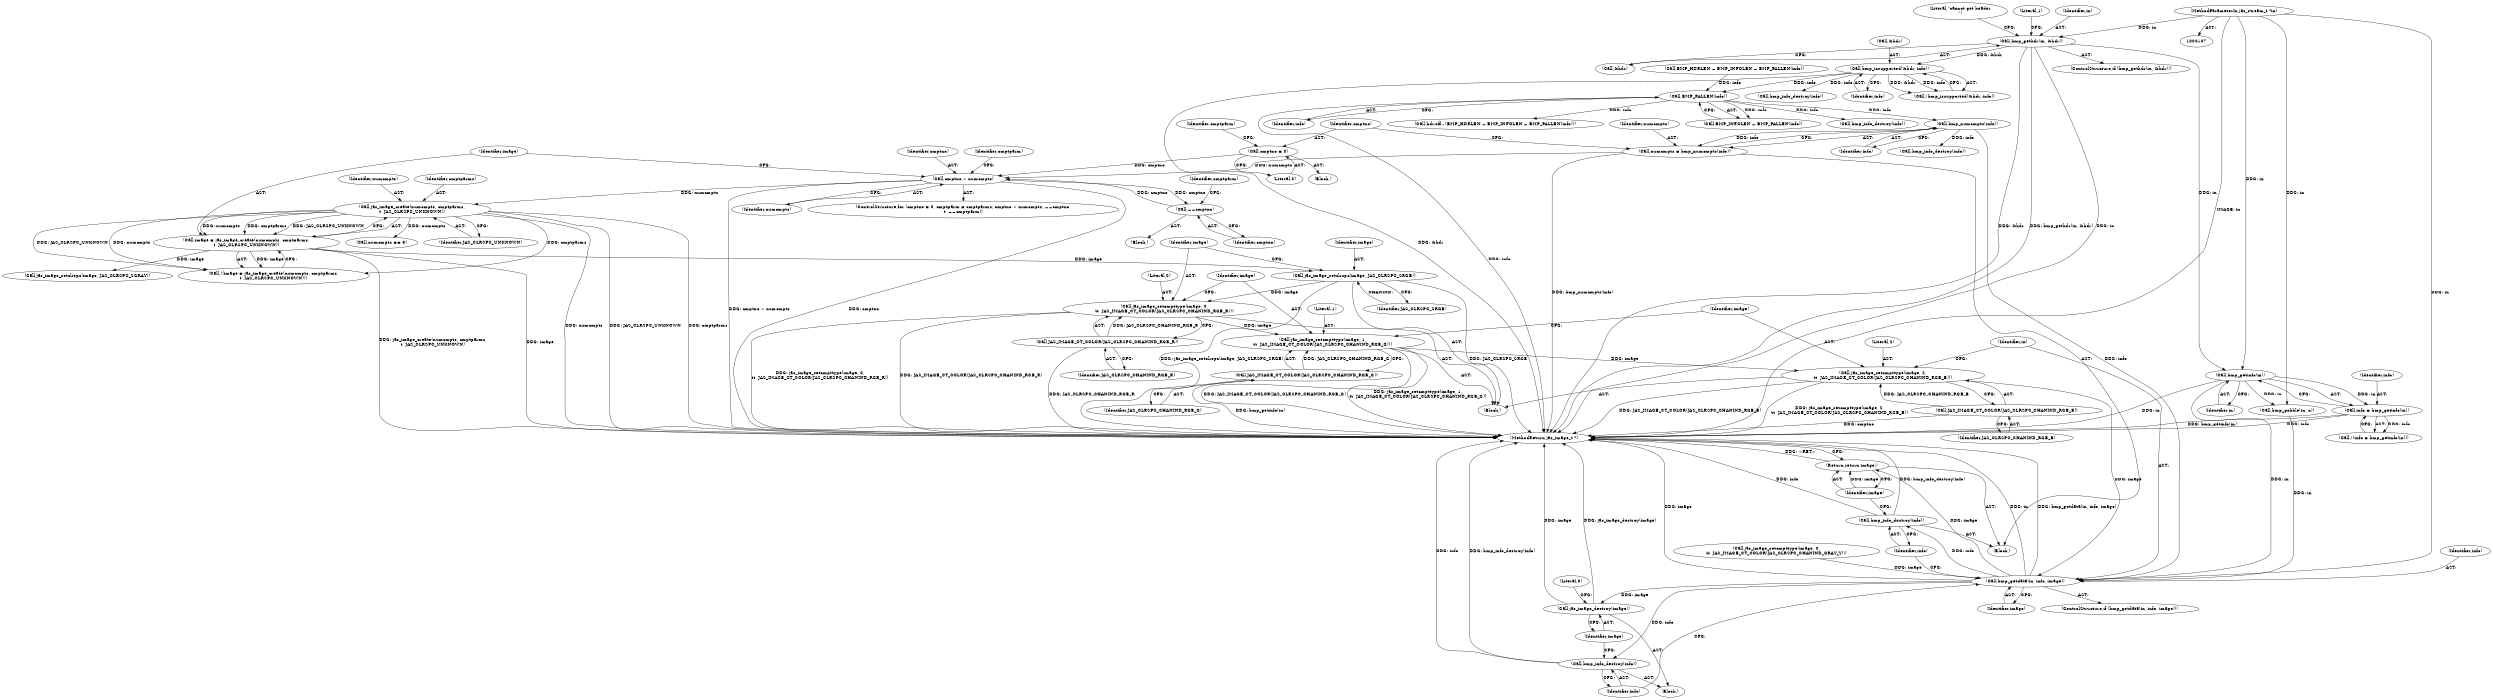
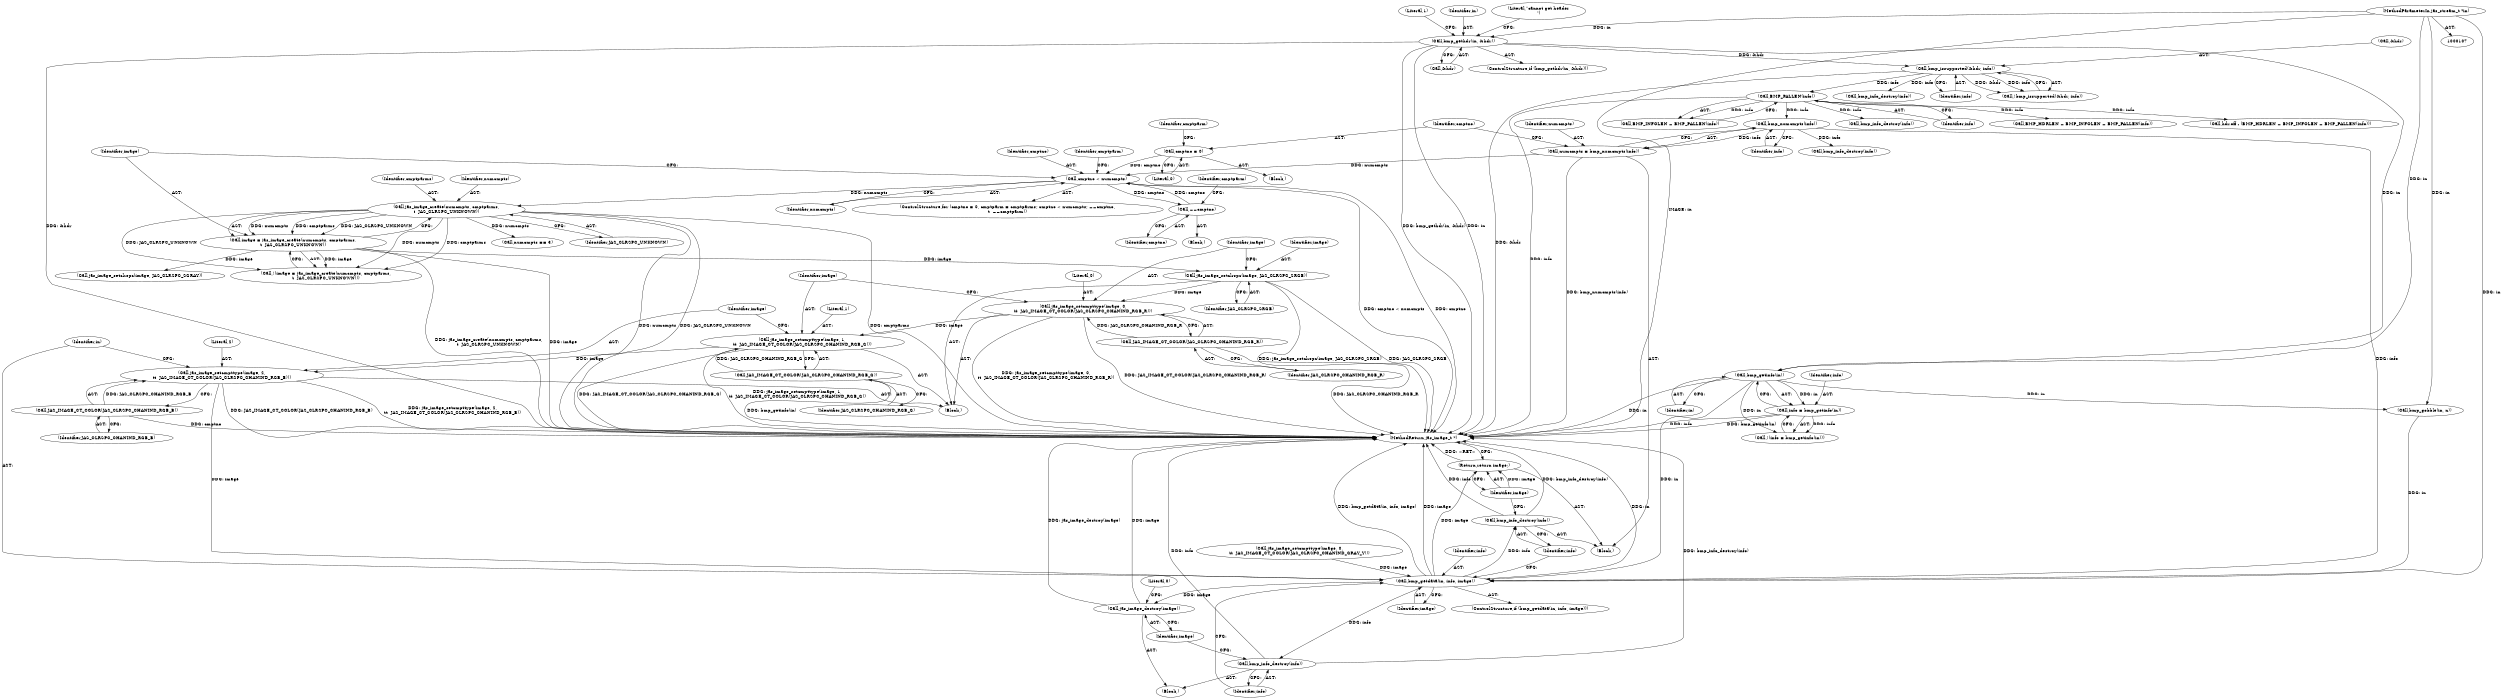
(1717, 82) -> (1959, 108)
(1381, 292) -> (1256, 292)
none -> (1742, 414)
